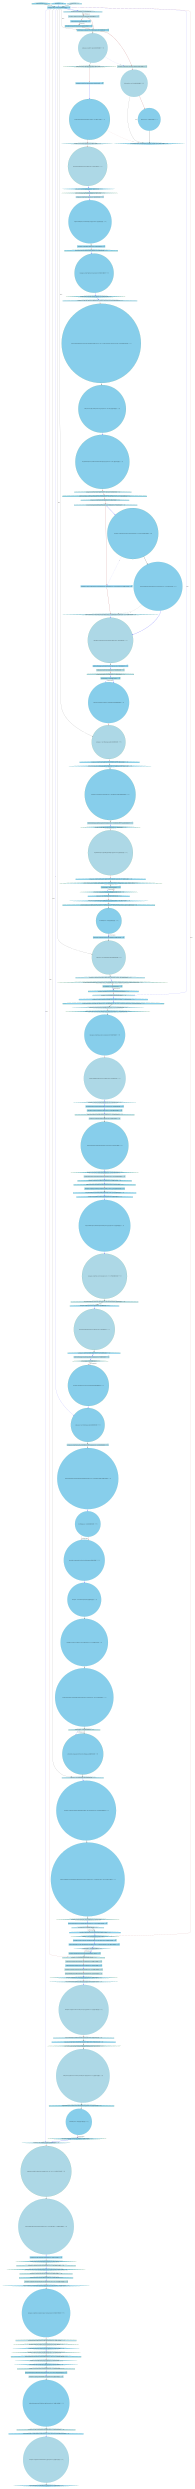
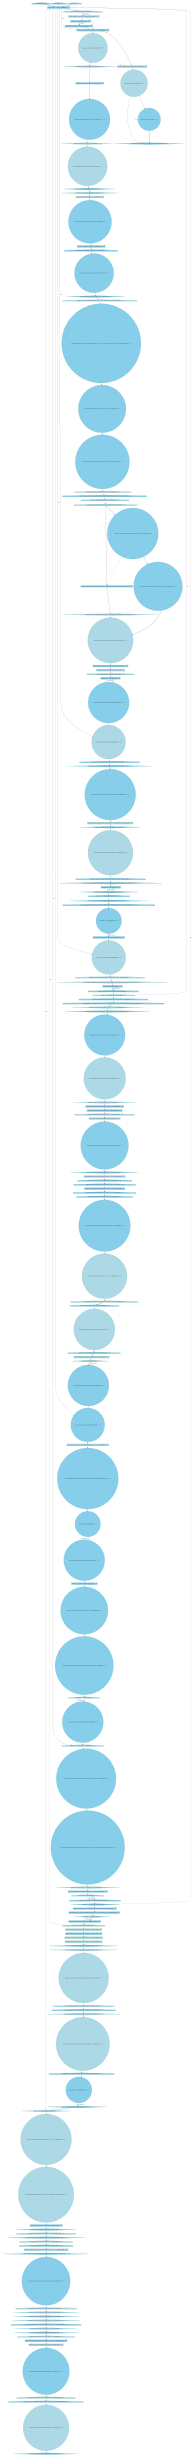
(84, 1600) -> (84, 1584)
